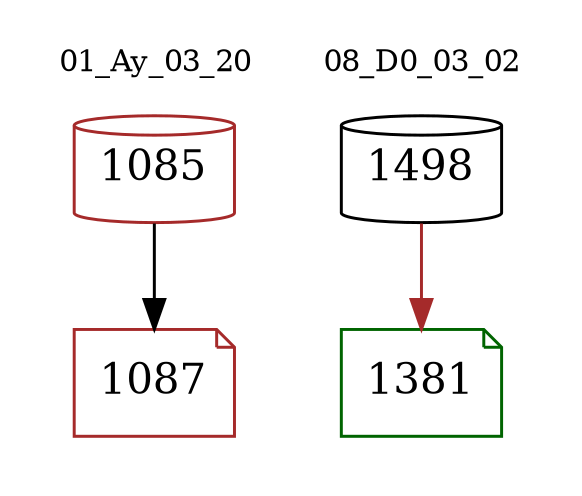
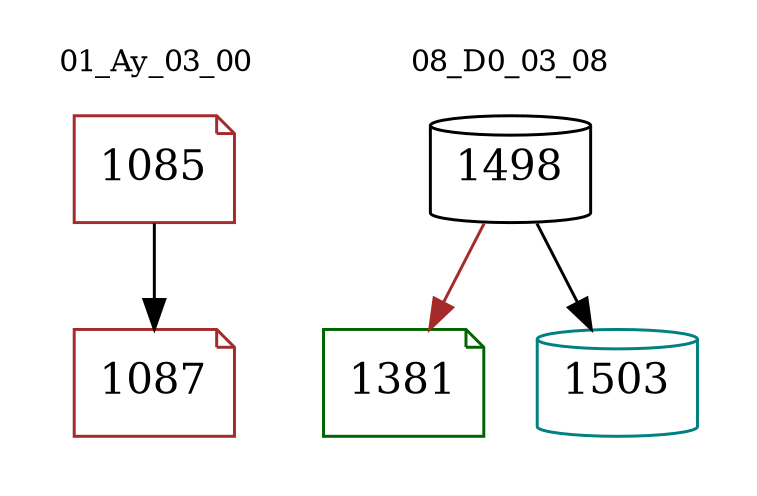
(156, 64) -> (156, 64)
(423, 64) -> (511, 64)
(154, 169) -> (154, 169)
none -> (617, 383)
